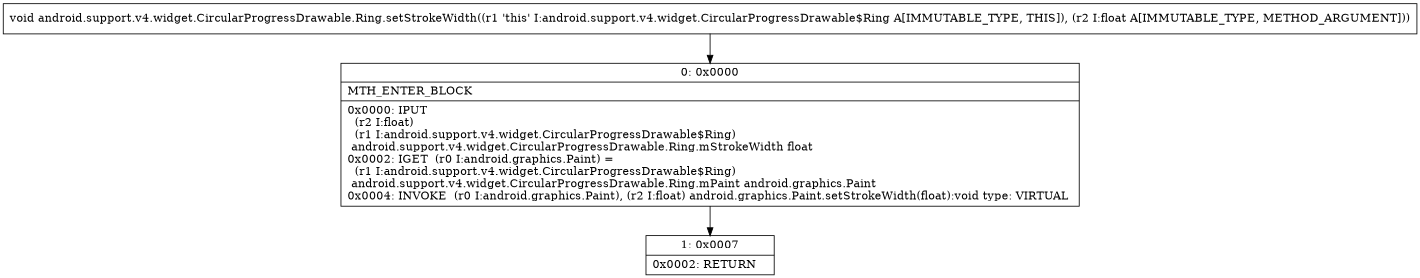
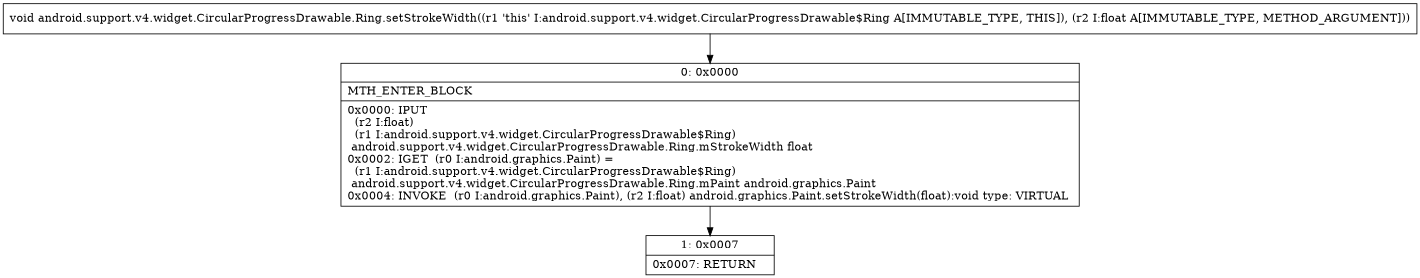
(710, 265) -> (710, 265)
